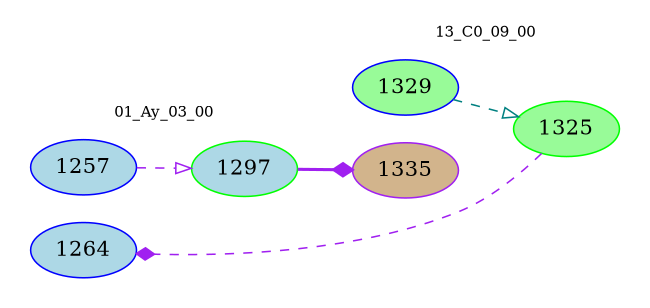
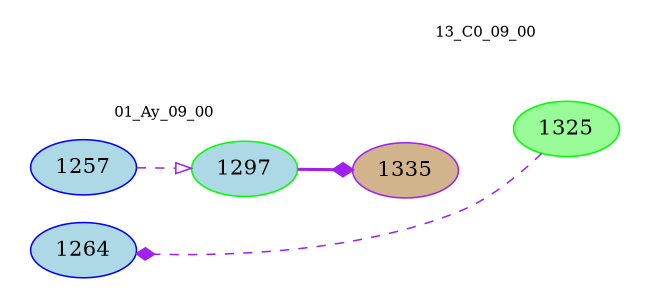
(406, 87) -> none
(164, 113) -> (164, 113)
